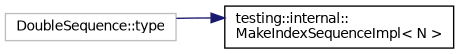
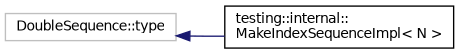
(194, 18) -> (207, 36)
